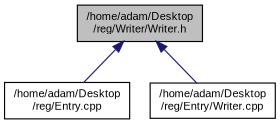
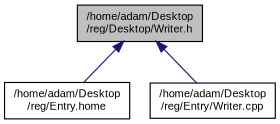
(140, 23) -> (140, 23)
(67, 101) -> (67, 101)
